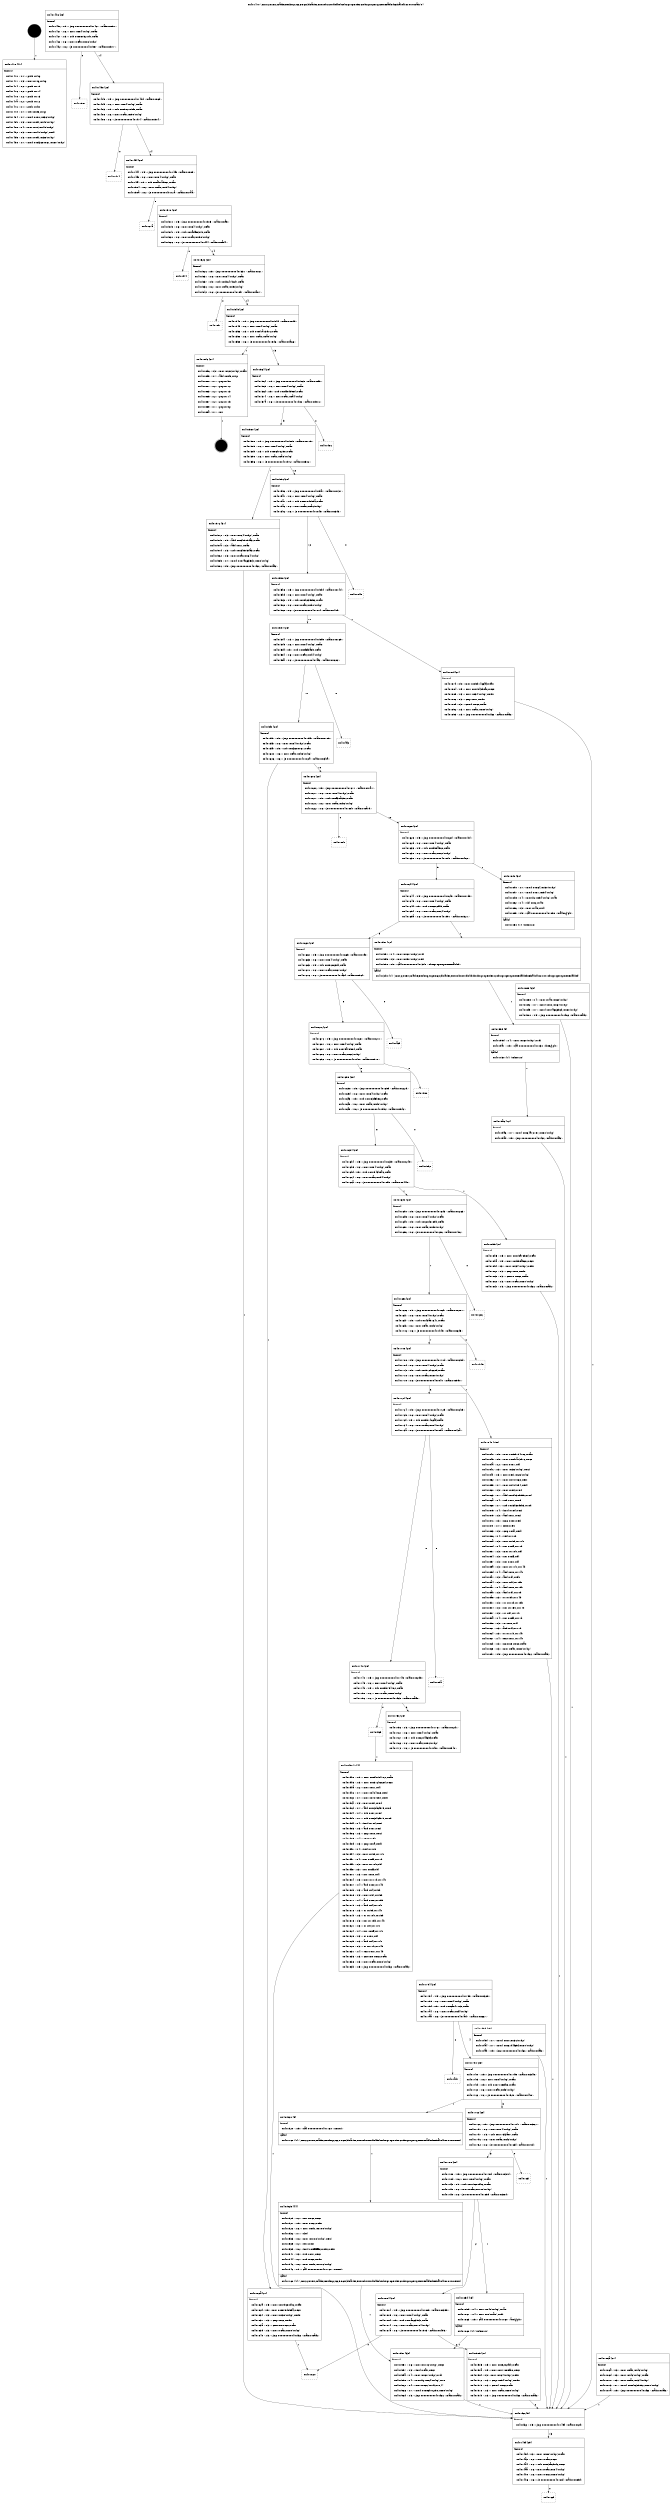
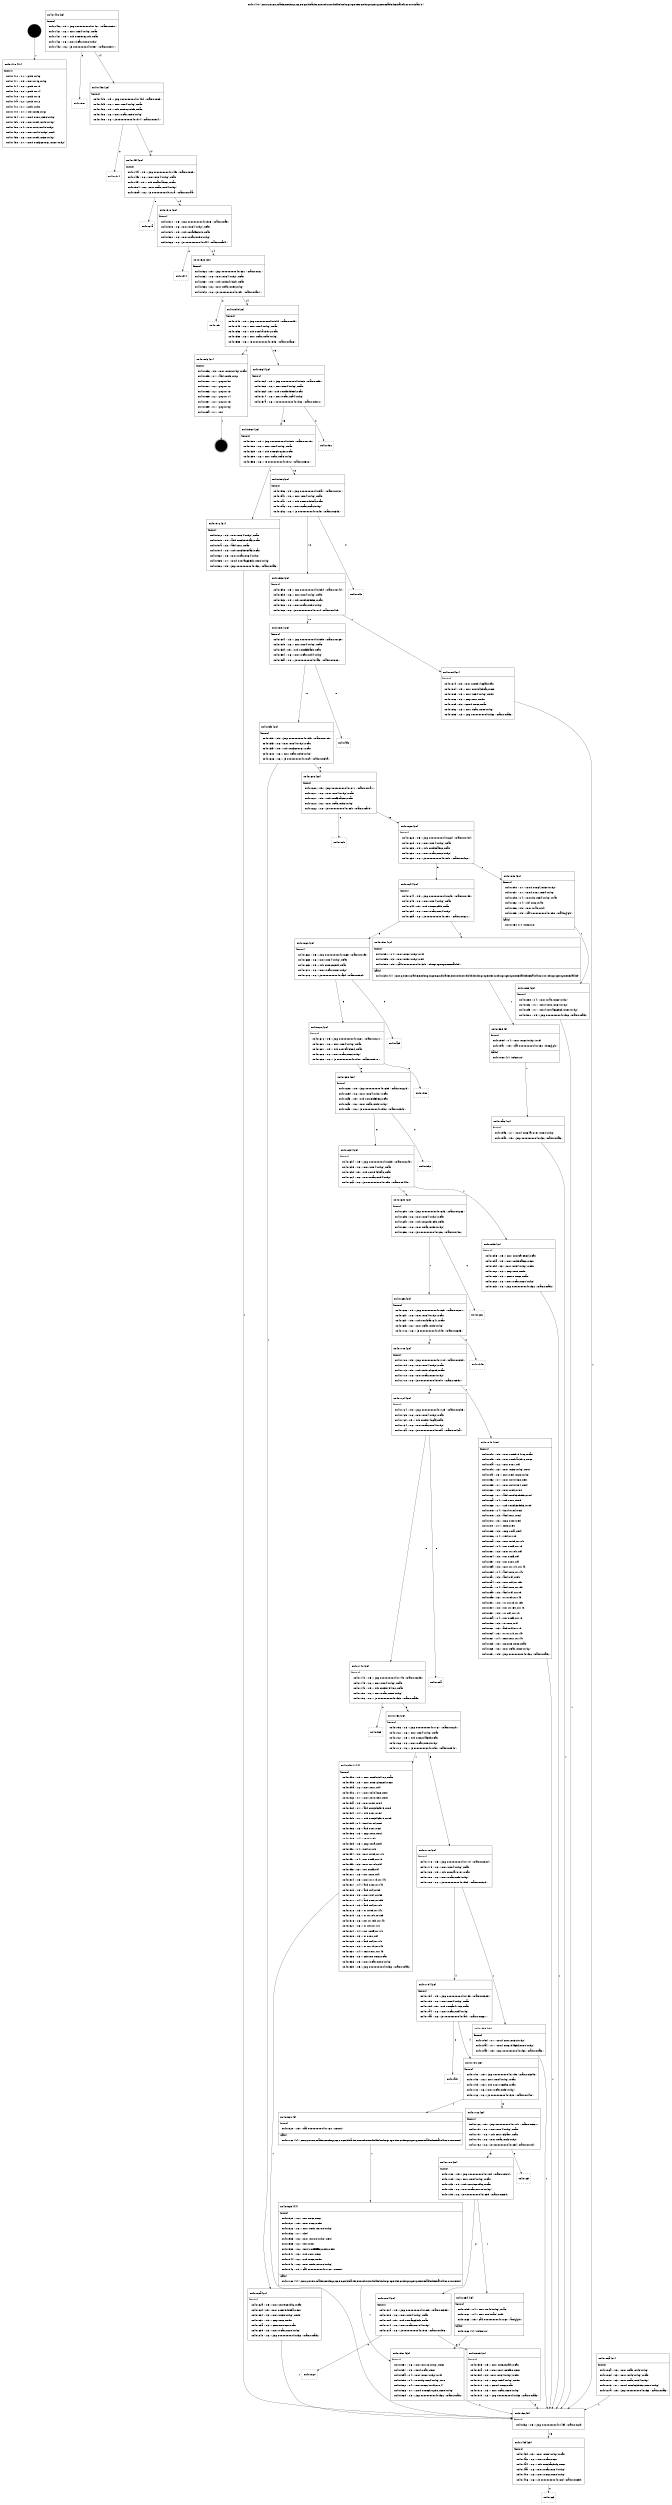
none -> (177, 201)
(284, 421) -> (284, 421)
none -> (588, 953)
(376, 1748) -> (414, 1757)
none -> (454, 1866)
(301, 2354) -> (372, 2414)
